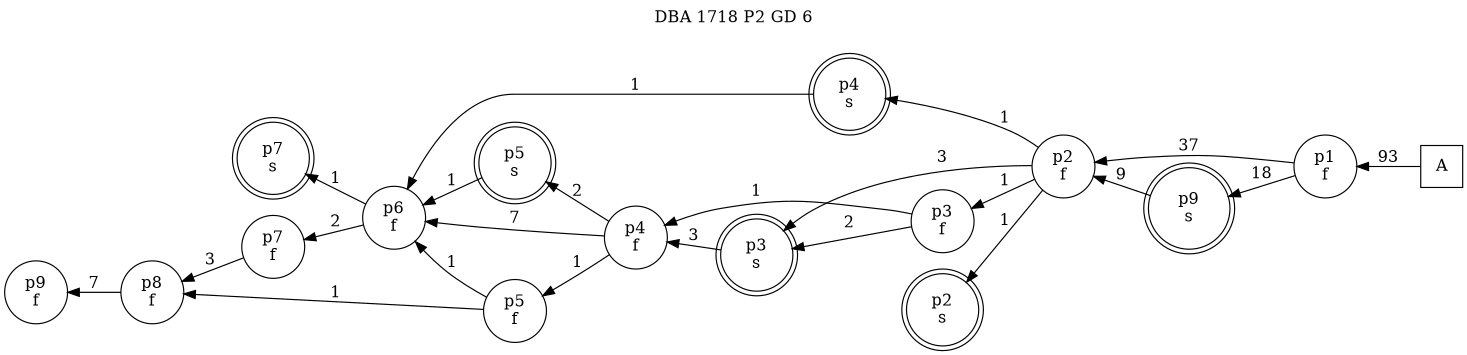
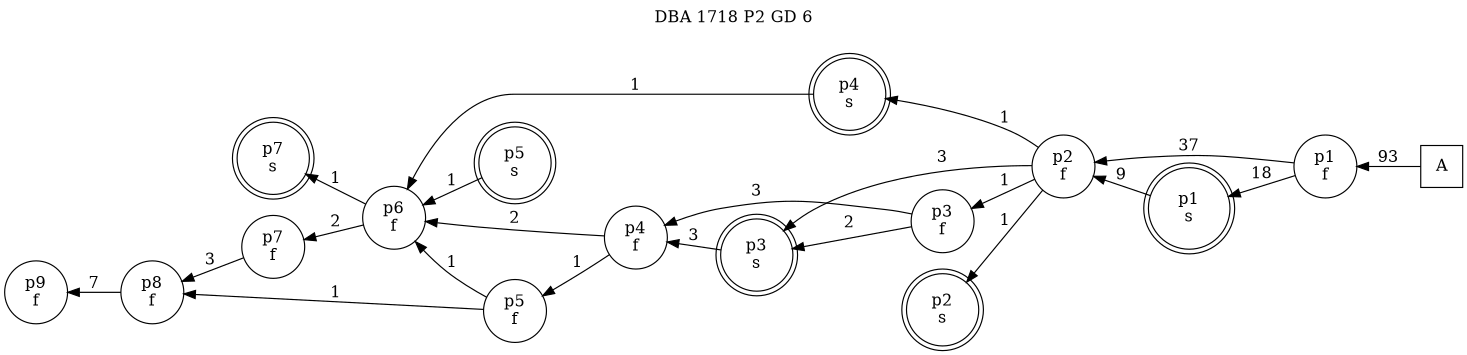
(757, 192) -> (757, 192)
(582, 205) -> none
(1189, 208) -> (1189, 208)
(515, 218) -> (515, 218)
